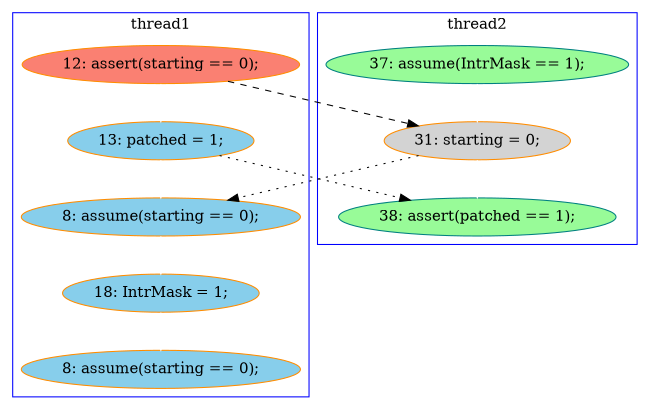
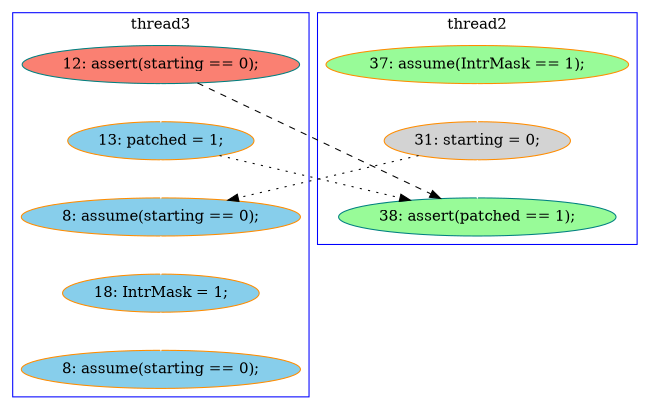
(161, 25) -> (161, 25)
(161, 65) -> (161, 65)
(477, 65) -> (477, 65)
(327, 104) -> (302, 133)
